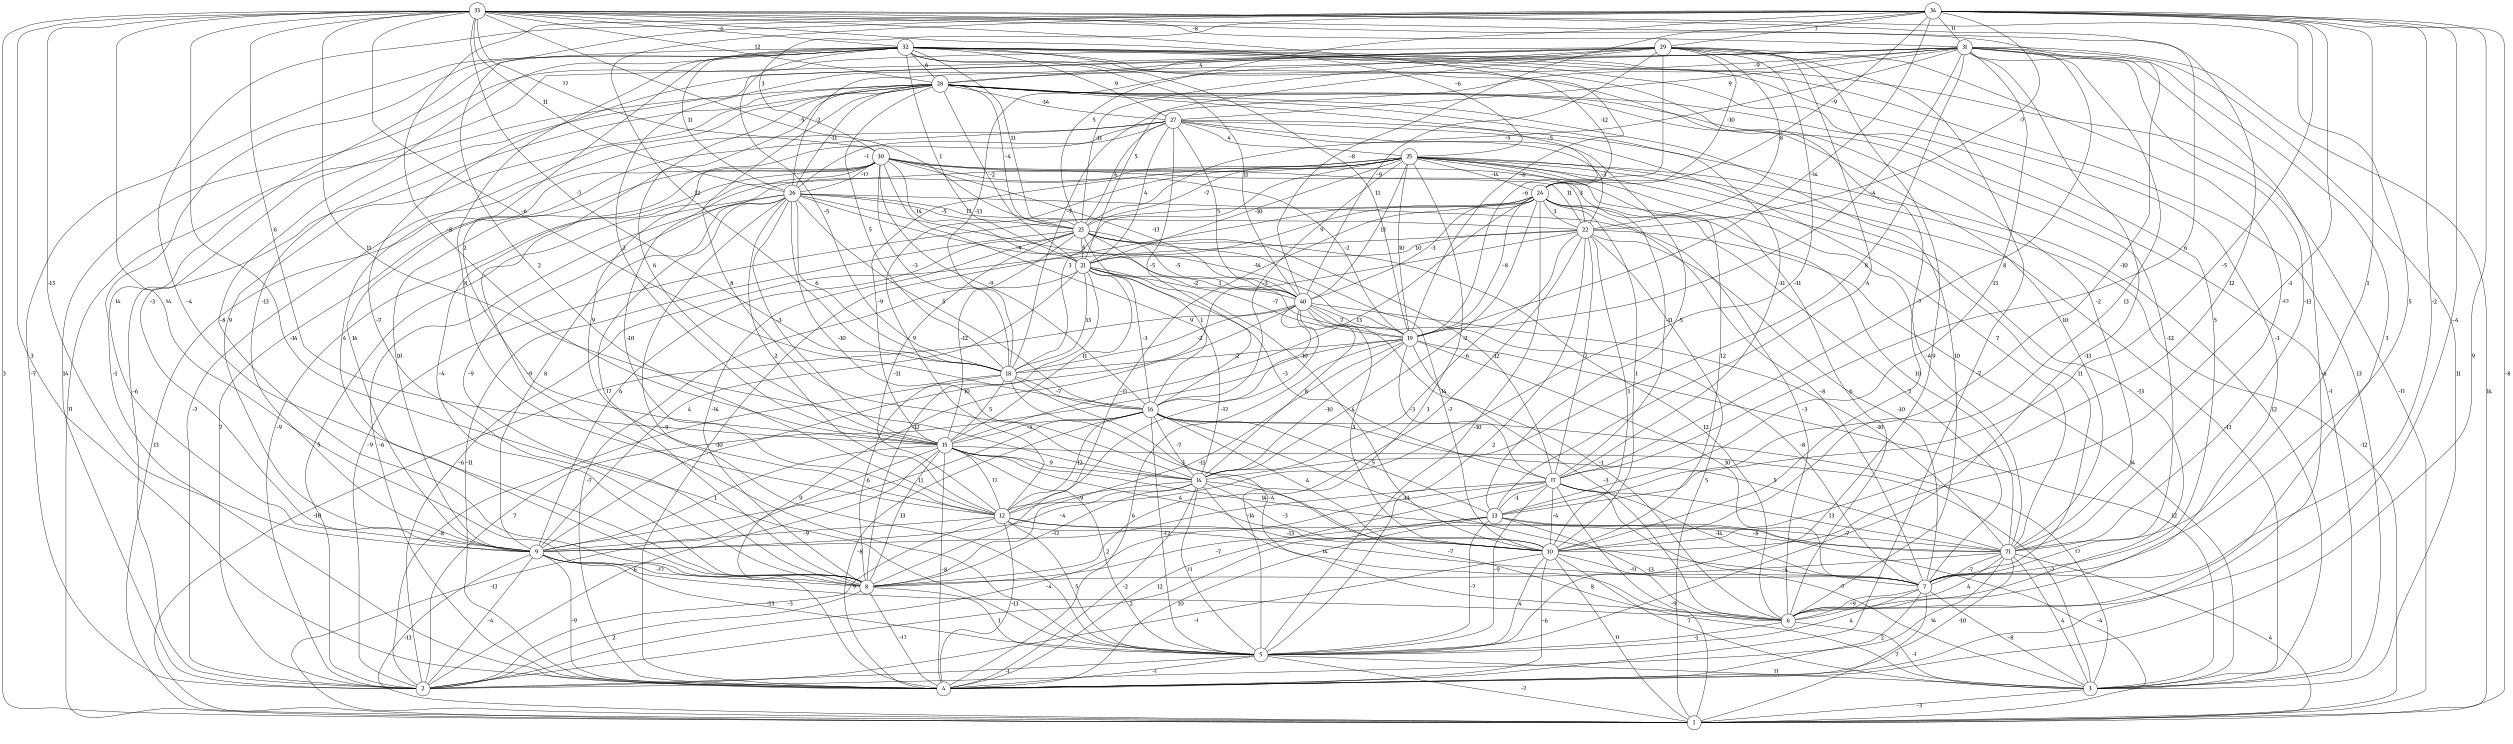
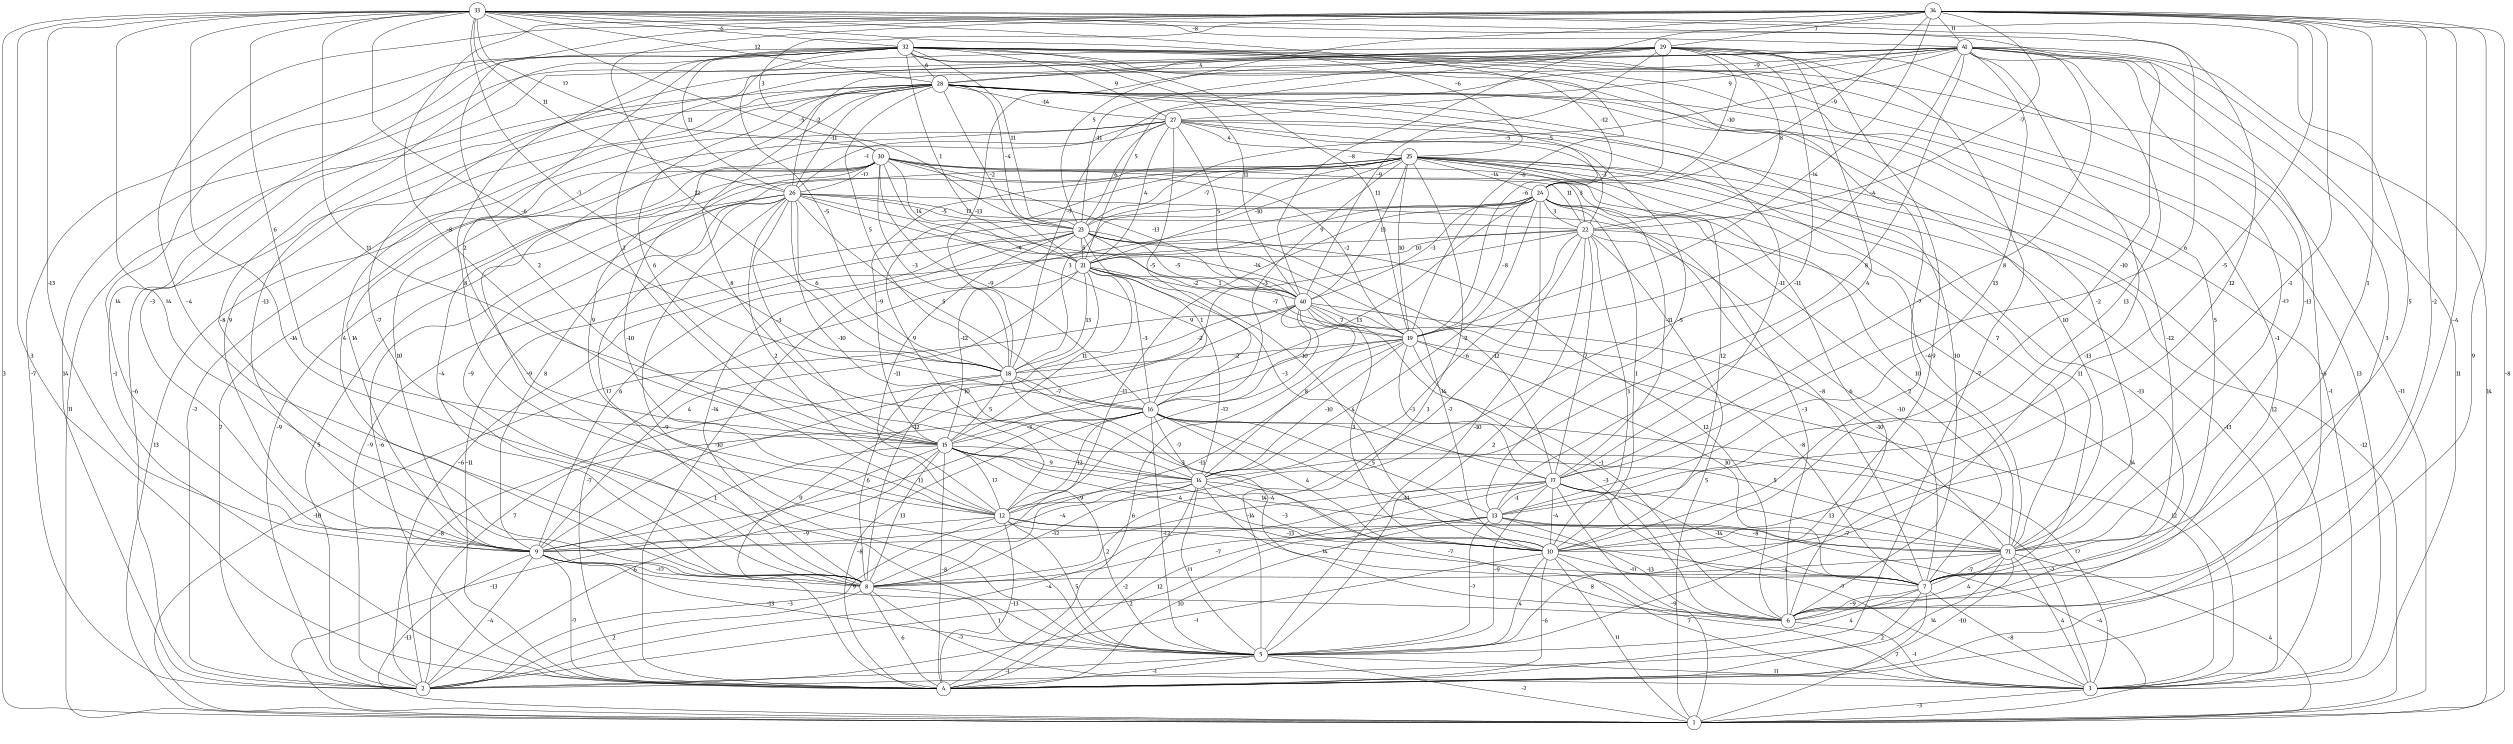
(1965, 47) -> (1965, 47)
(574, 621) -> (574, 621)
(903, 638) -> (903, 638)
(1538, 647) -> none
none -> (1592, 682)
